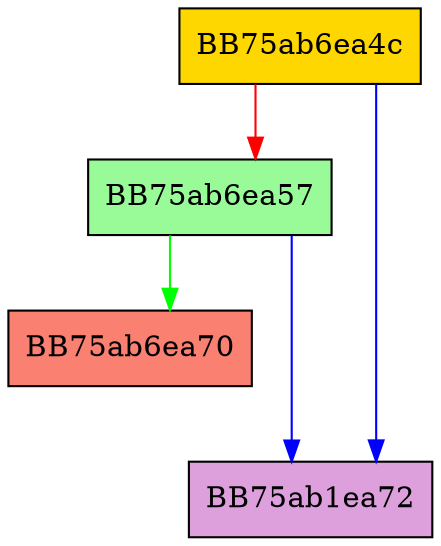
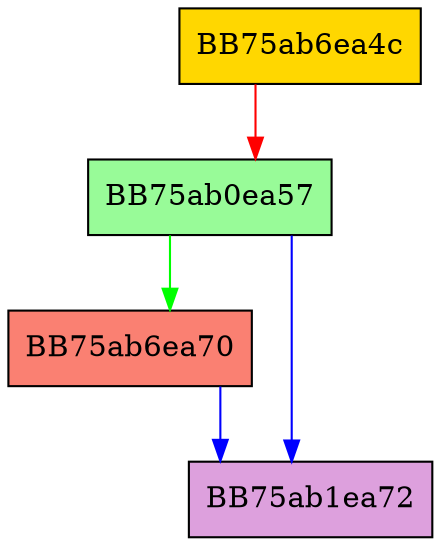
(210, 197) -> (210, 197)
(376, 262) -> (220, 413)
